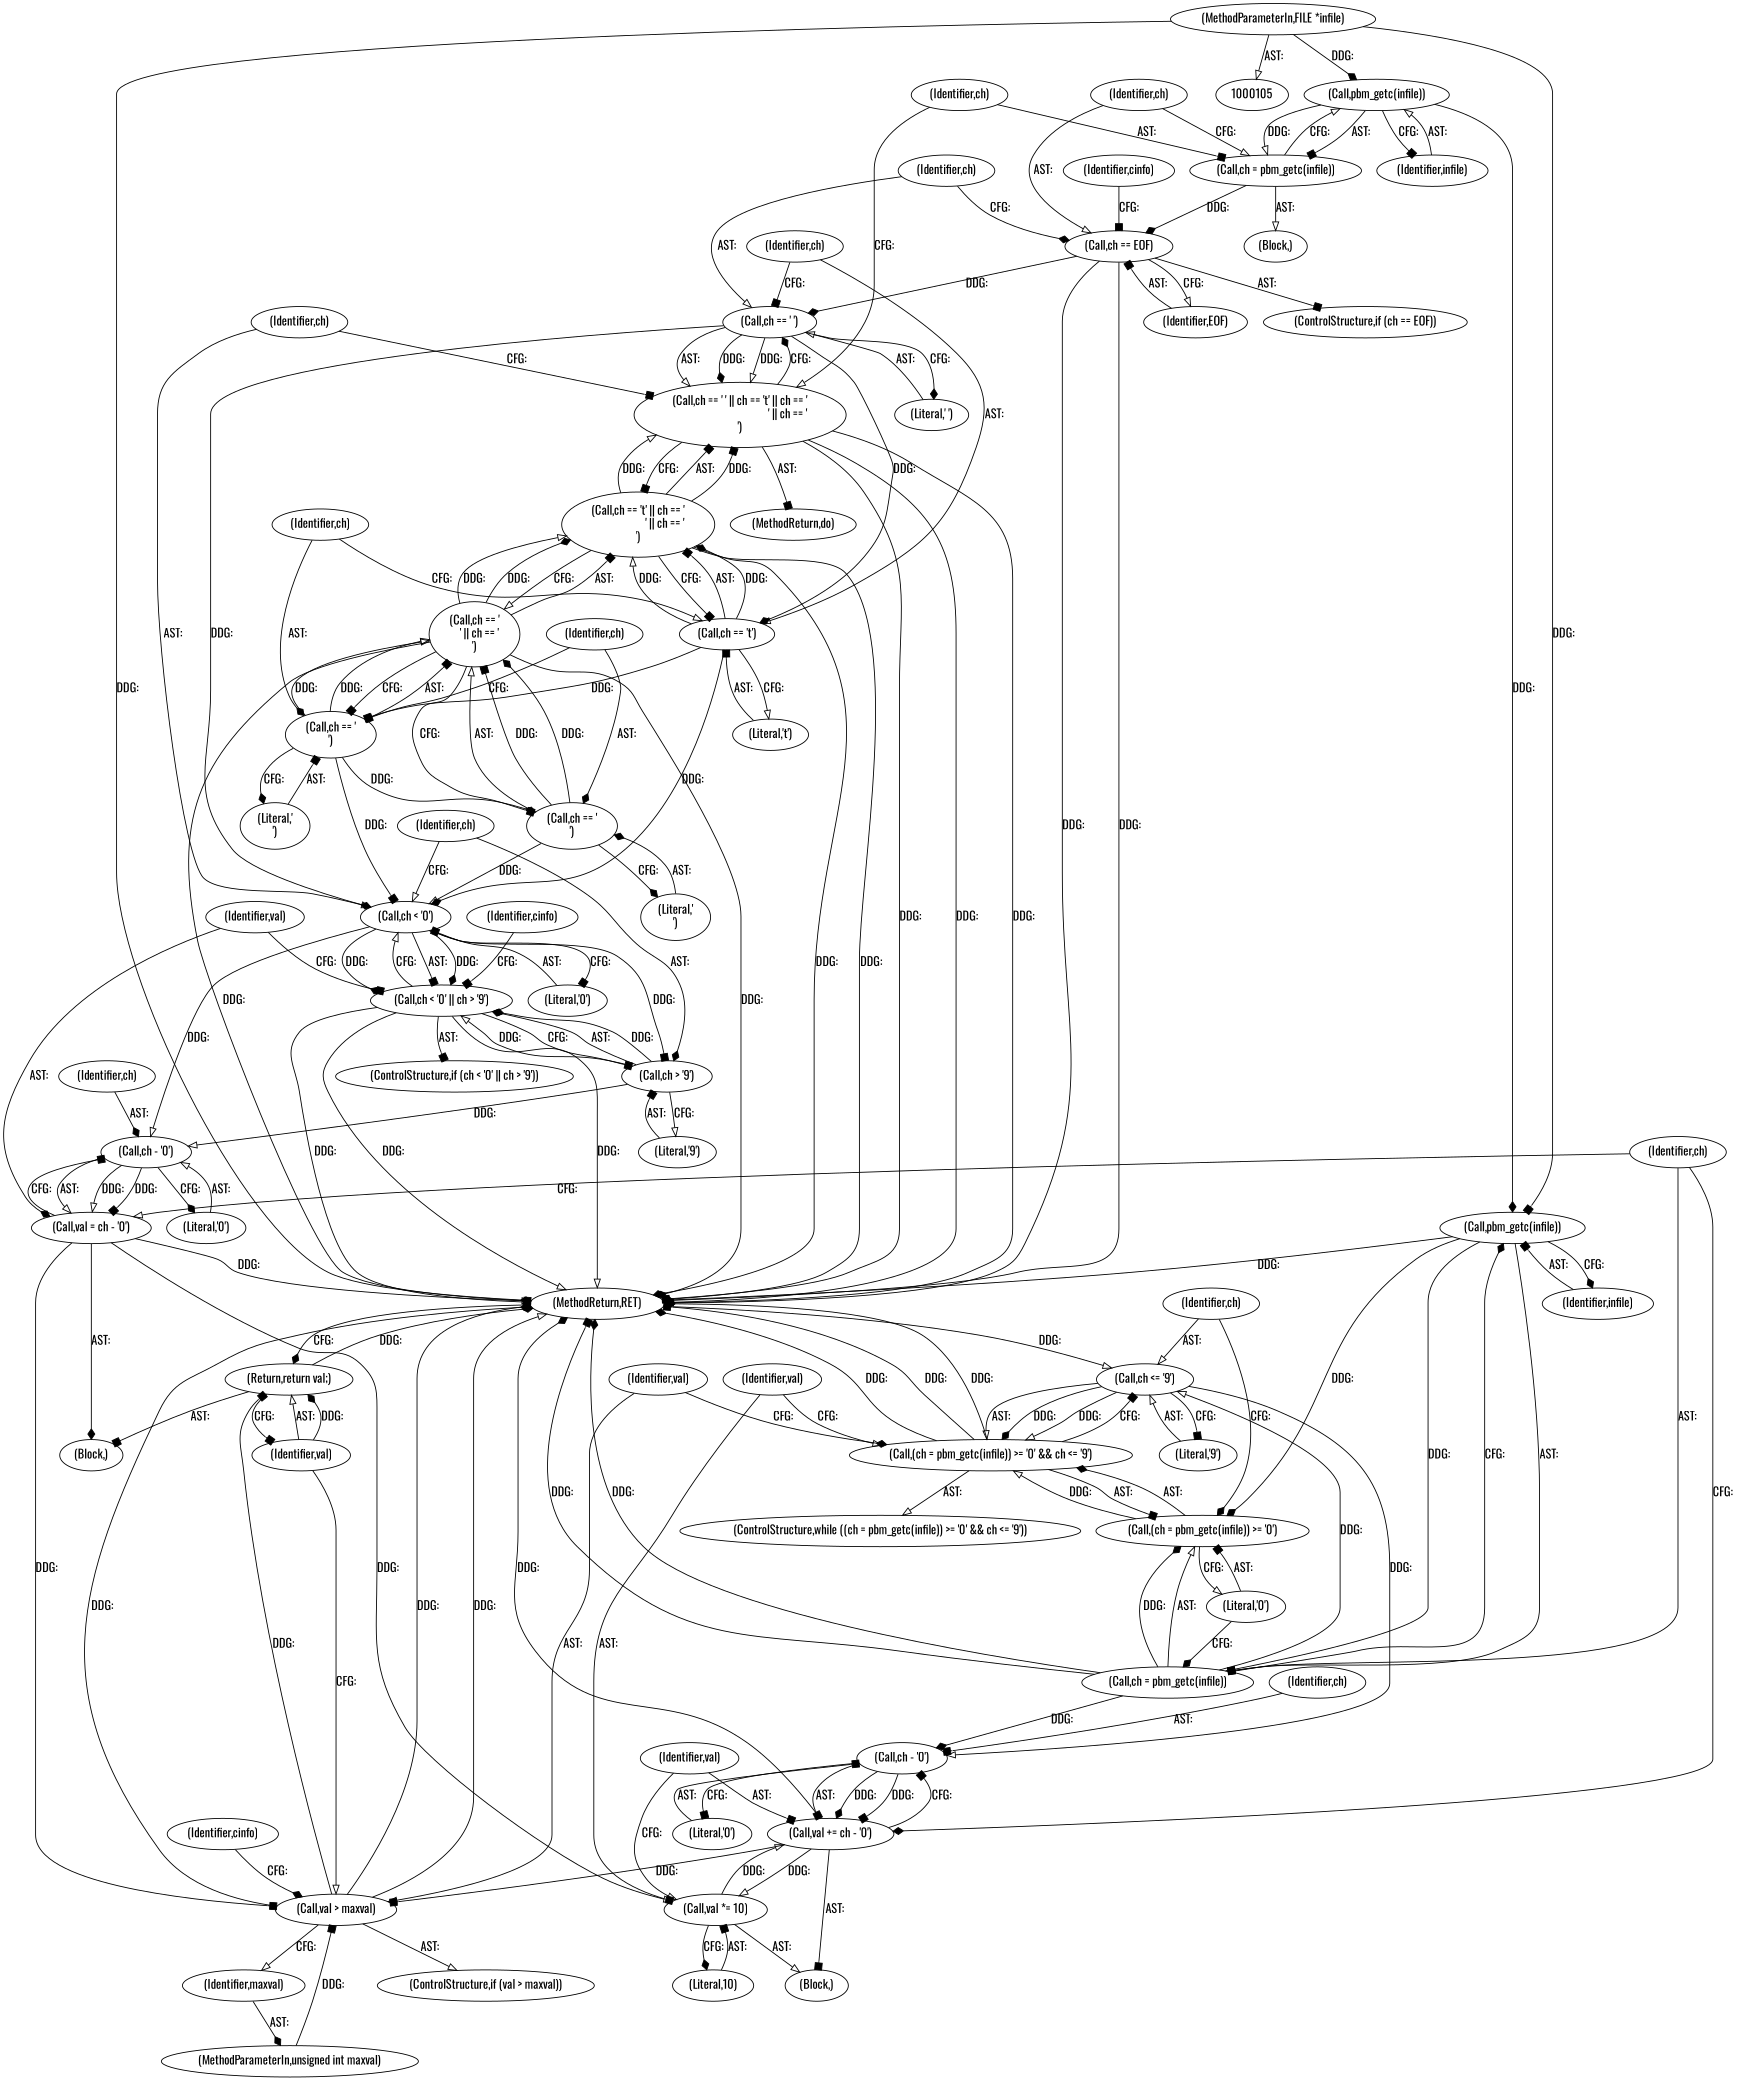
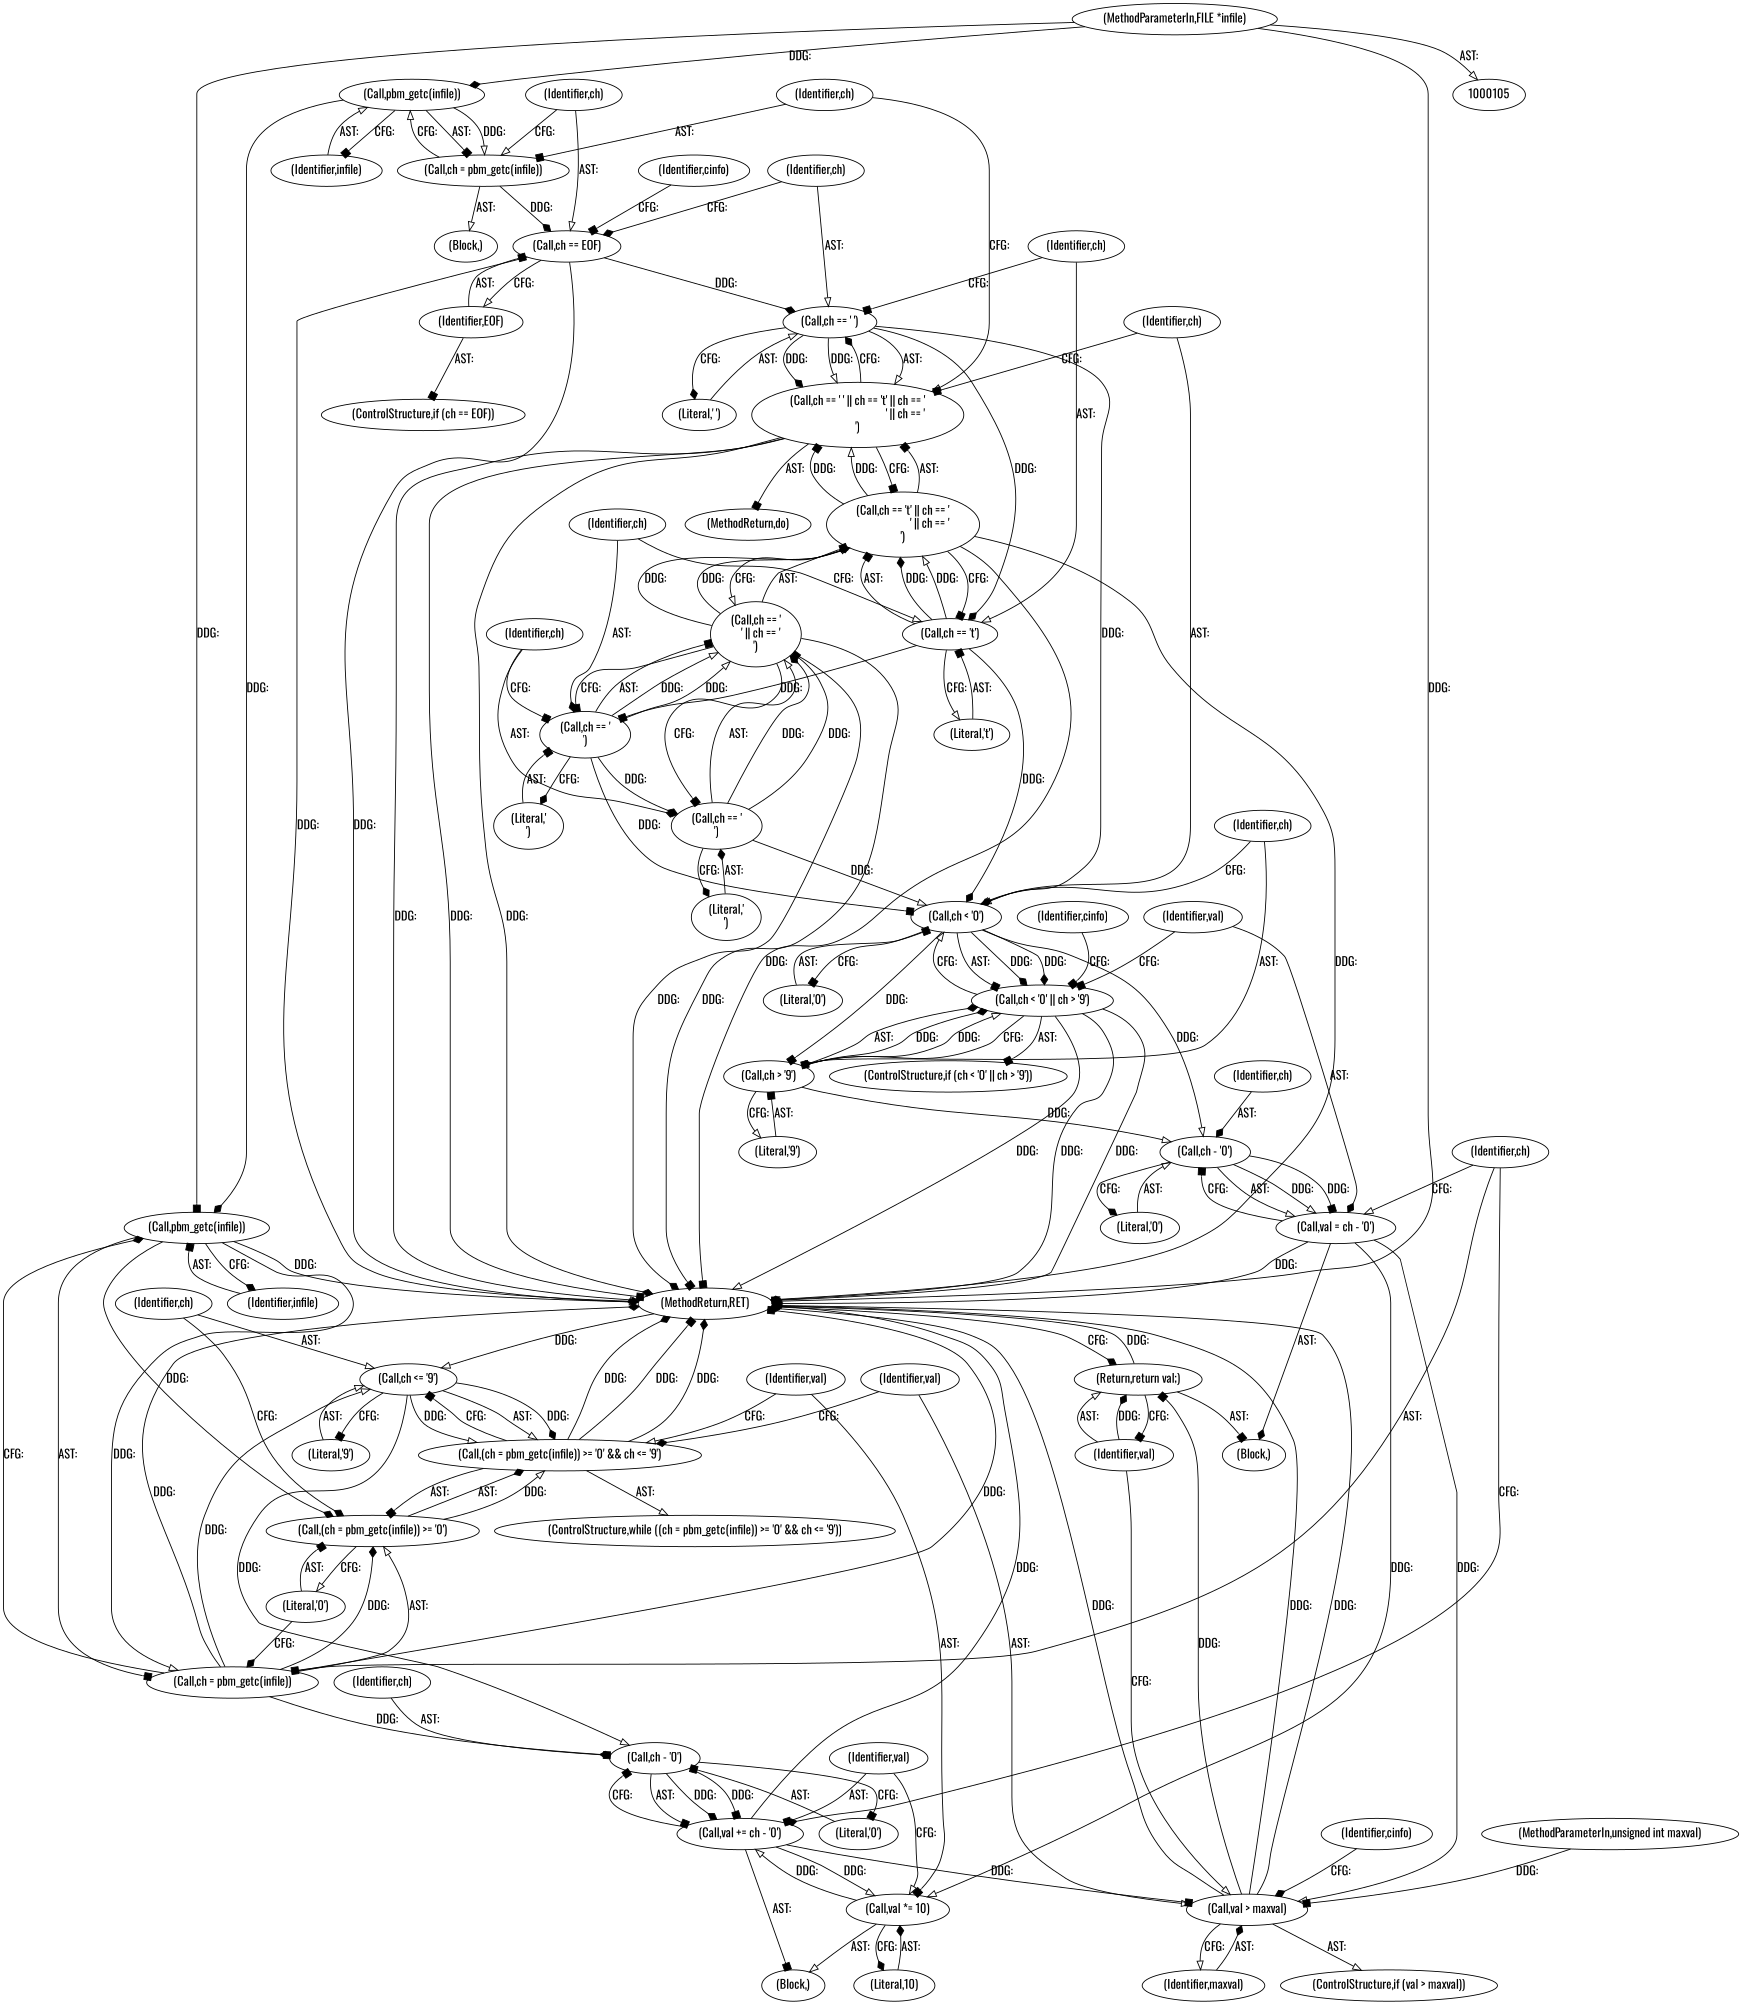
(1234, 282) -> (449, 365)
(325, 1288) -> (1051, 1298)
(36, 1659) -> (1457, 1612)
(727, 1952) -> (901, 1953)
(264, 2019) -> (1228, 1954)
